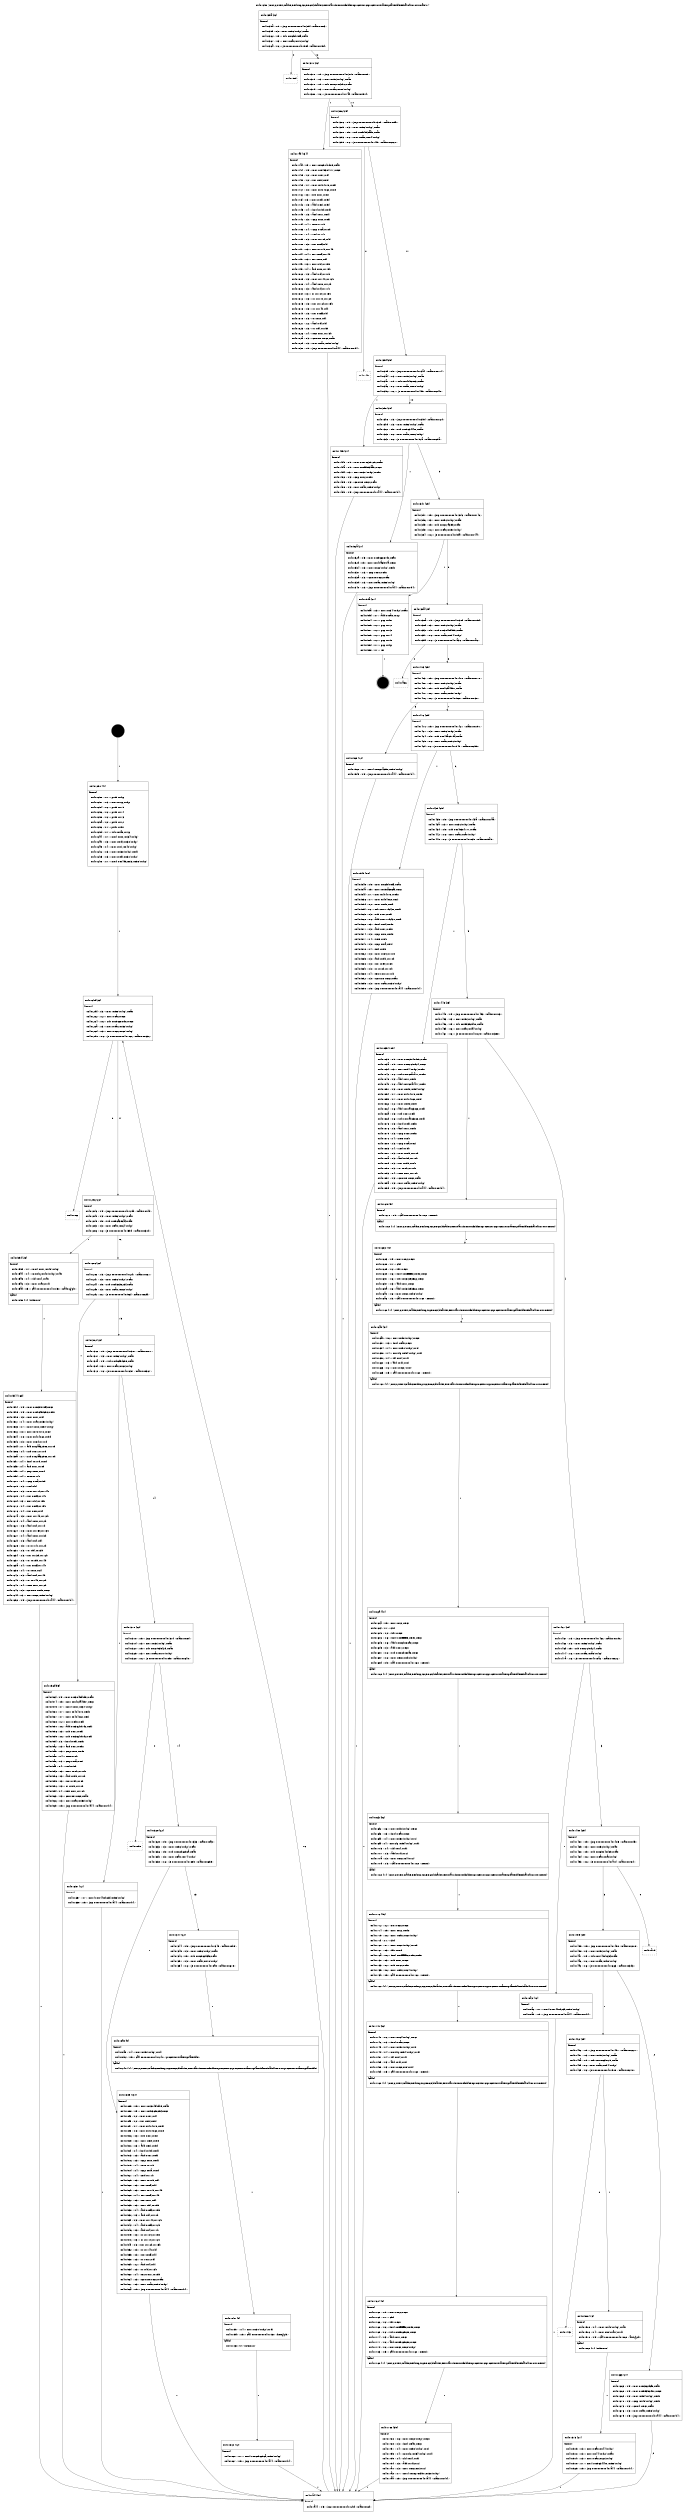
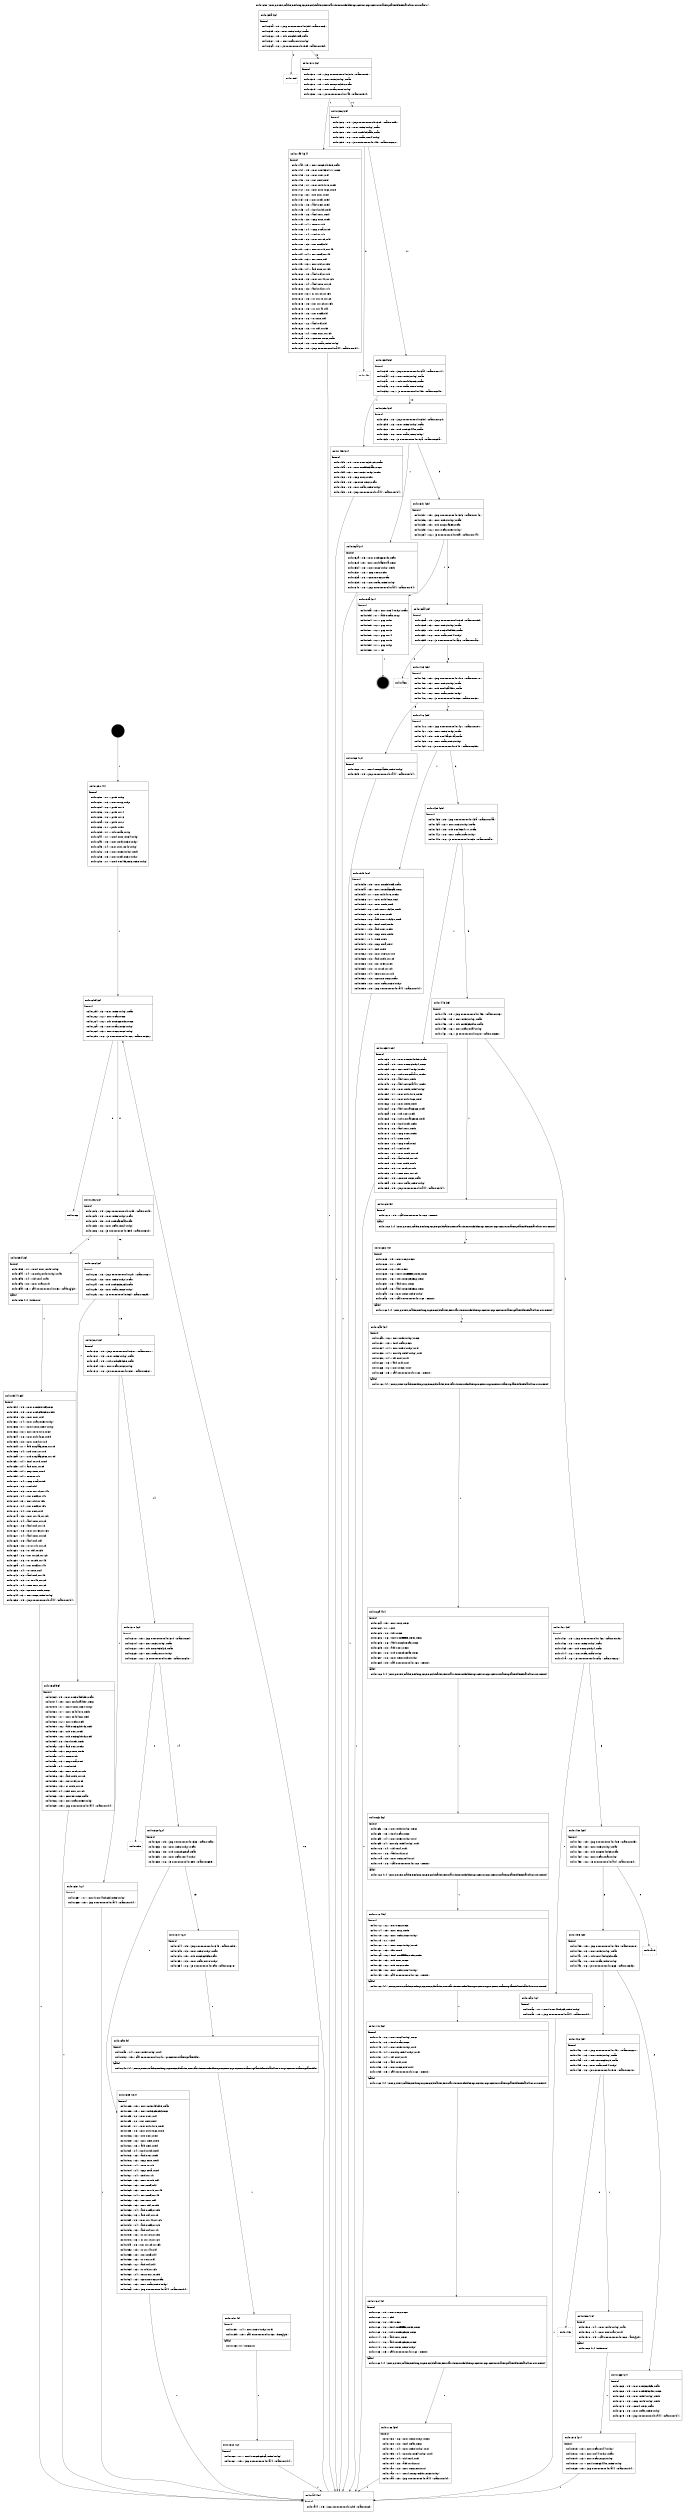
(540, 2494) -> none
